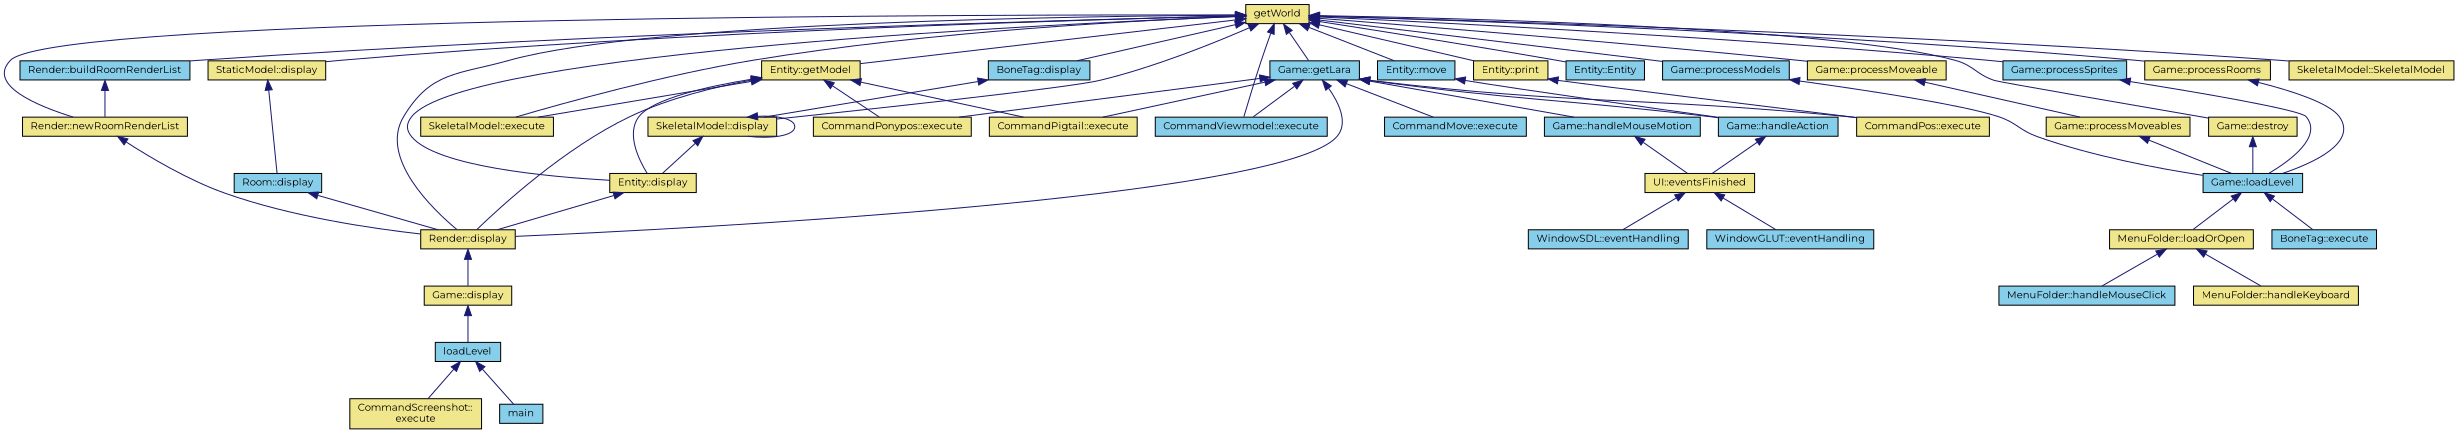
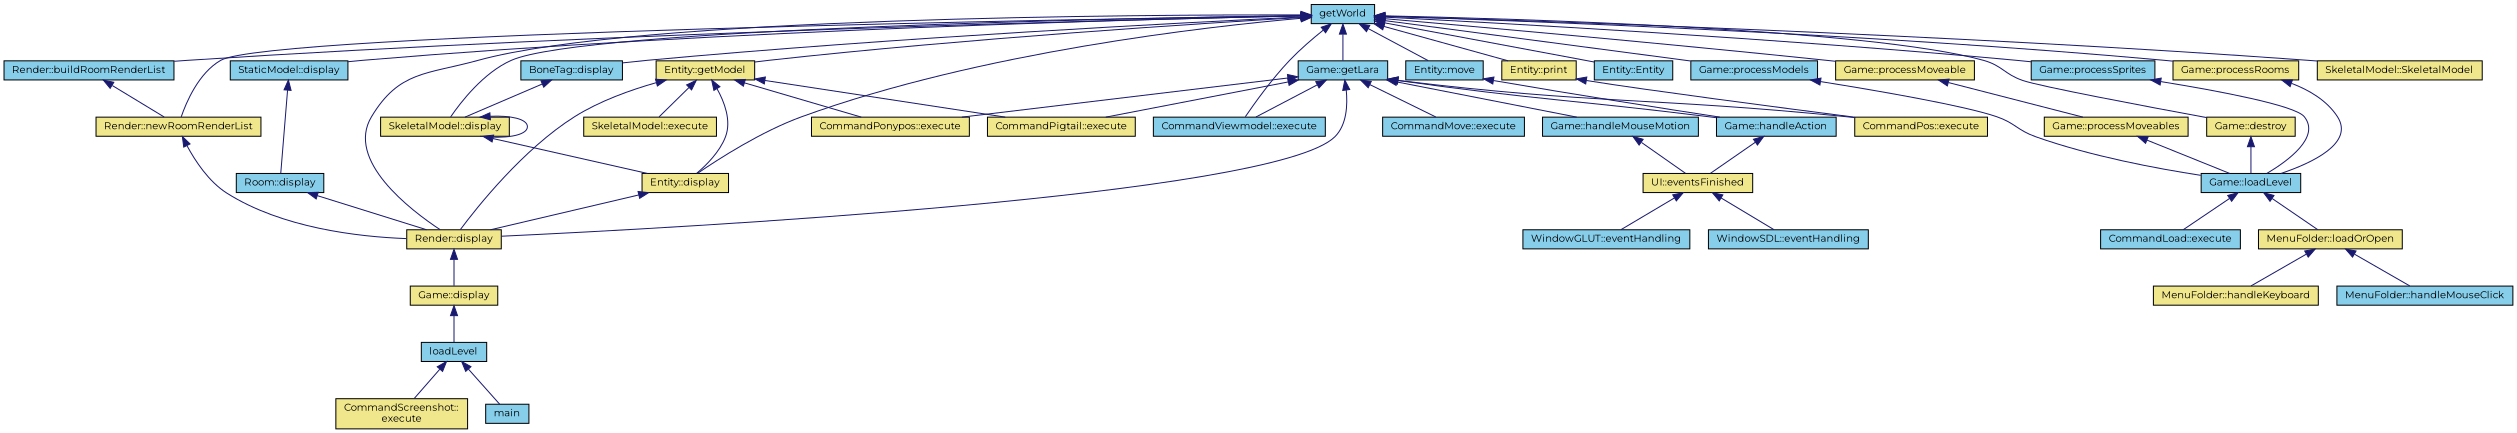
(1277, 14) -> (1343, 14)
(872, 44) -> none
(267, 70) -> (289, 70)
(2324, 239) -> (2170, 239)
